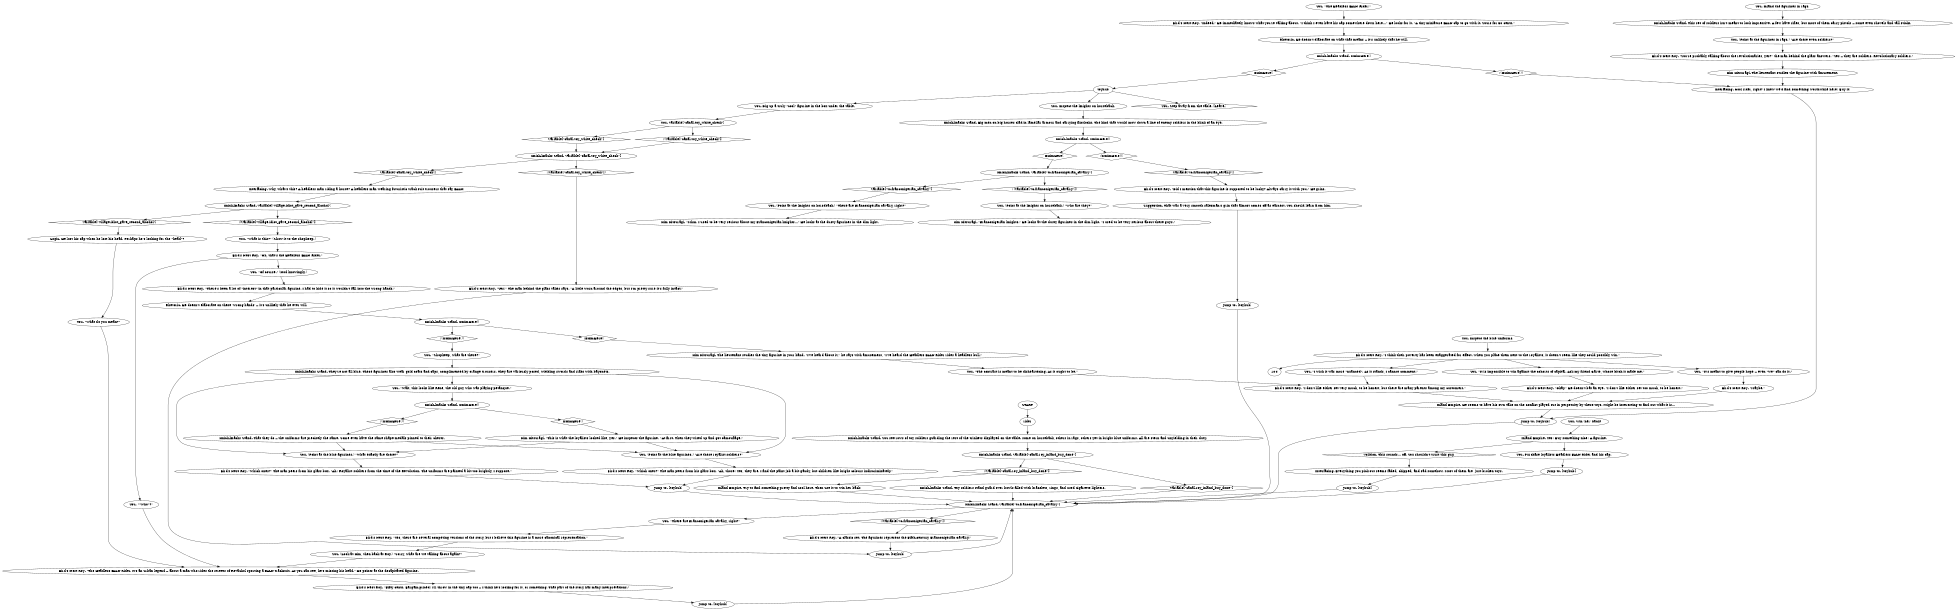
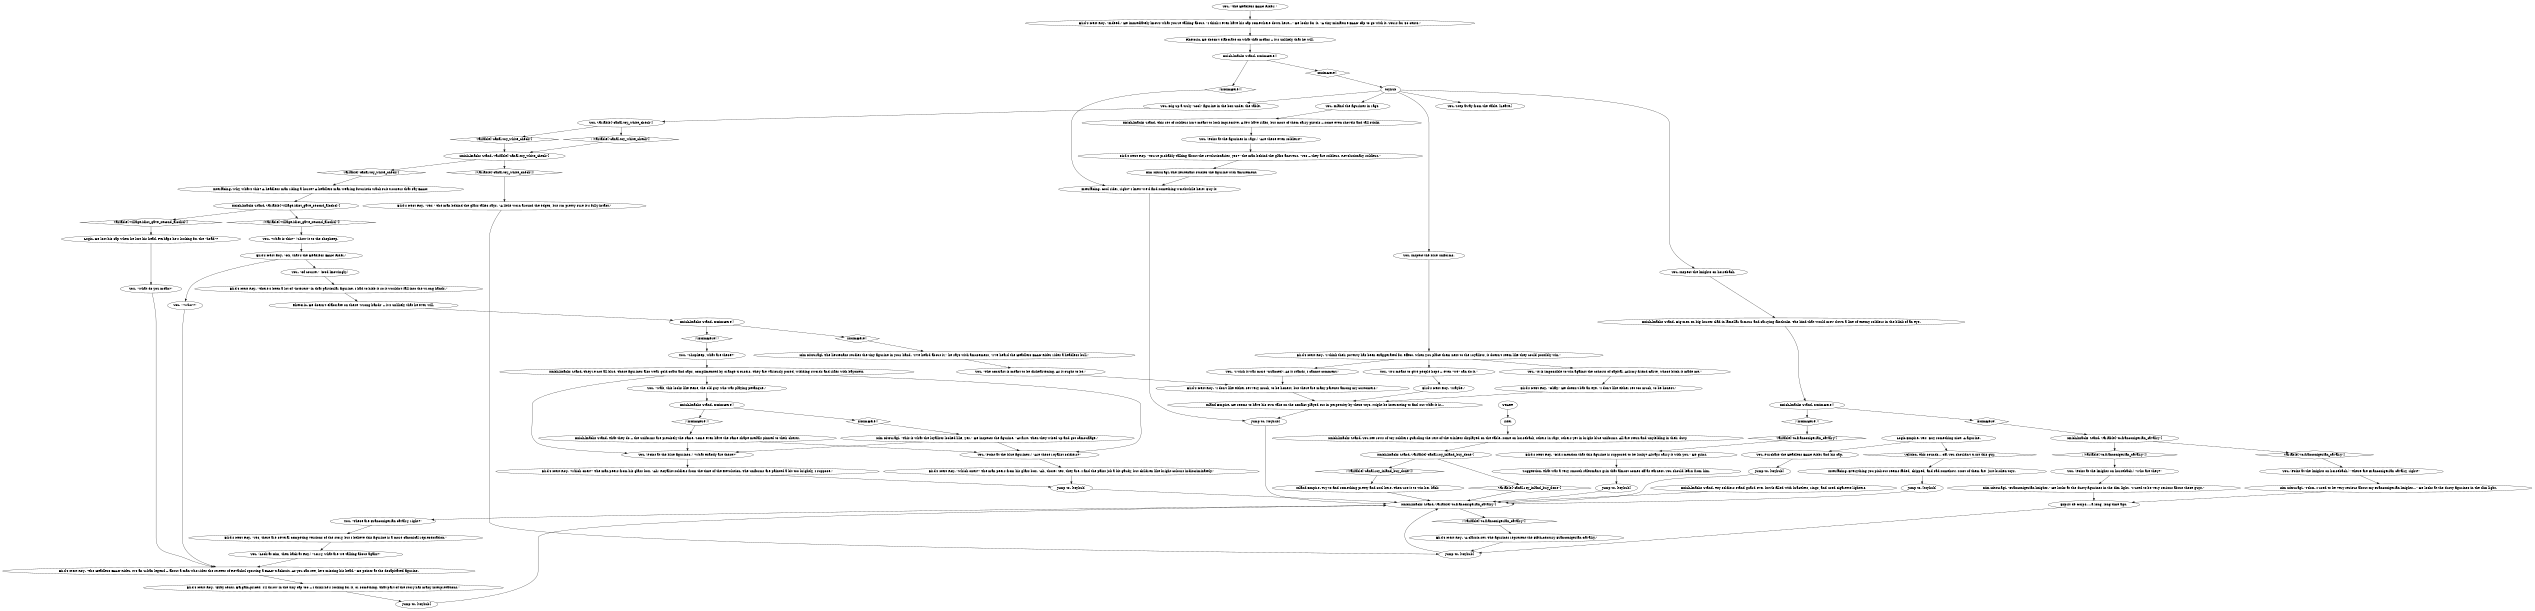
none -> (1374, 97)
(1194, 106) -> (1480, 106)
none -> (1429, 163)
(1275, 372) -> none
(1585, 422) -> none
(1564, 438) -> (1939, 438)
(1564, 455) -> (1800, 455)
none -> (2094, 505)
